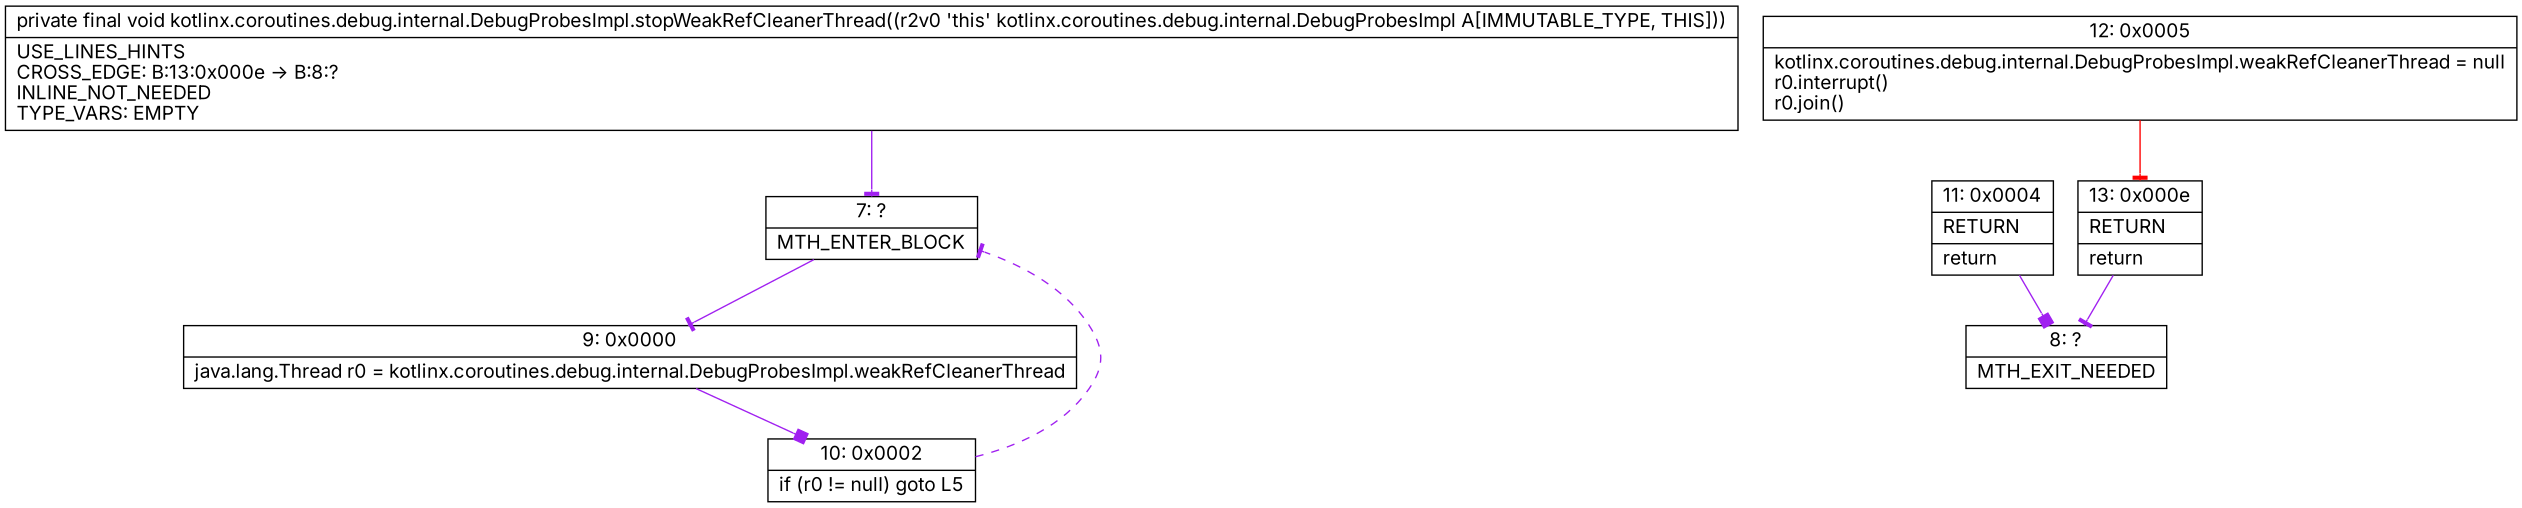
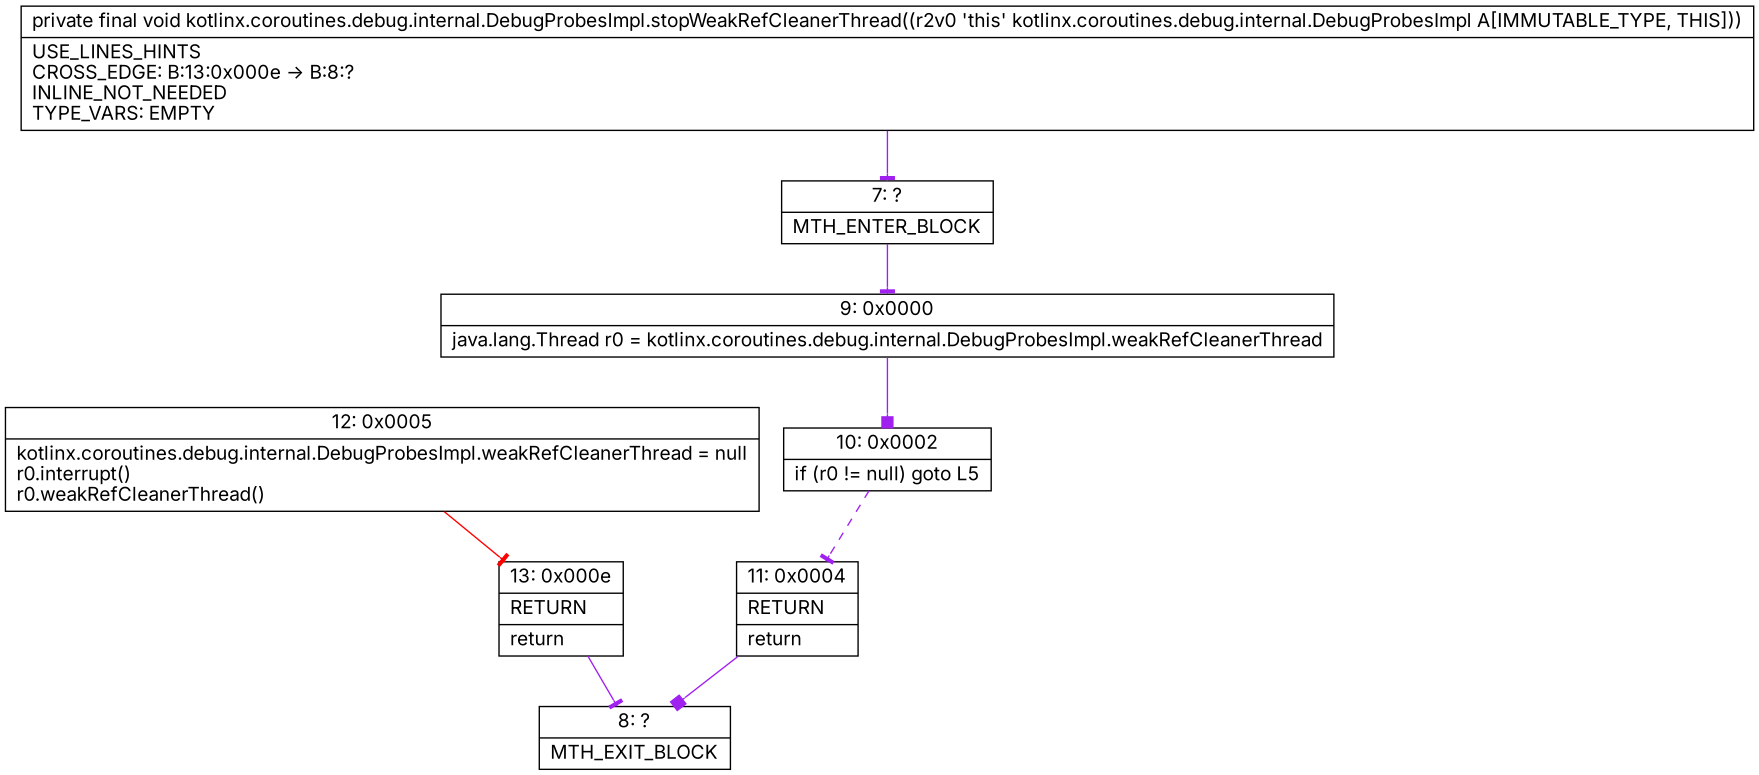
(1810, 104) -> (141, 495)
(1101, 360) -> (849, 523)
(2066, 372) -> (635, 753)
